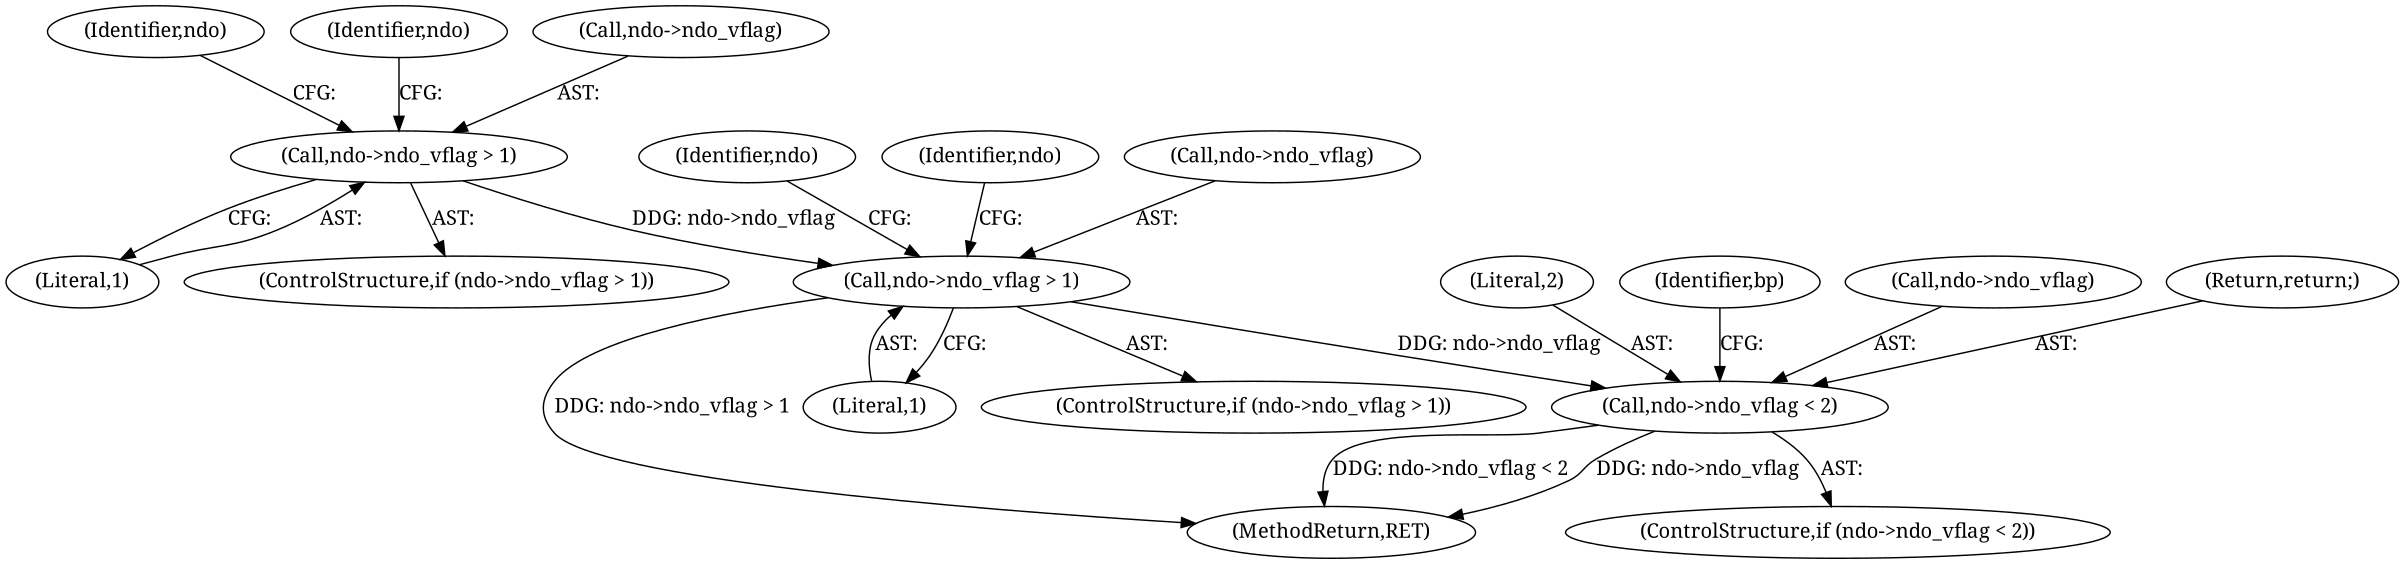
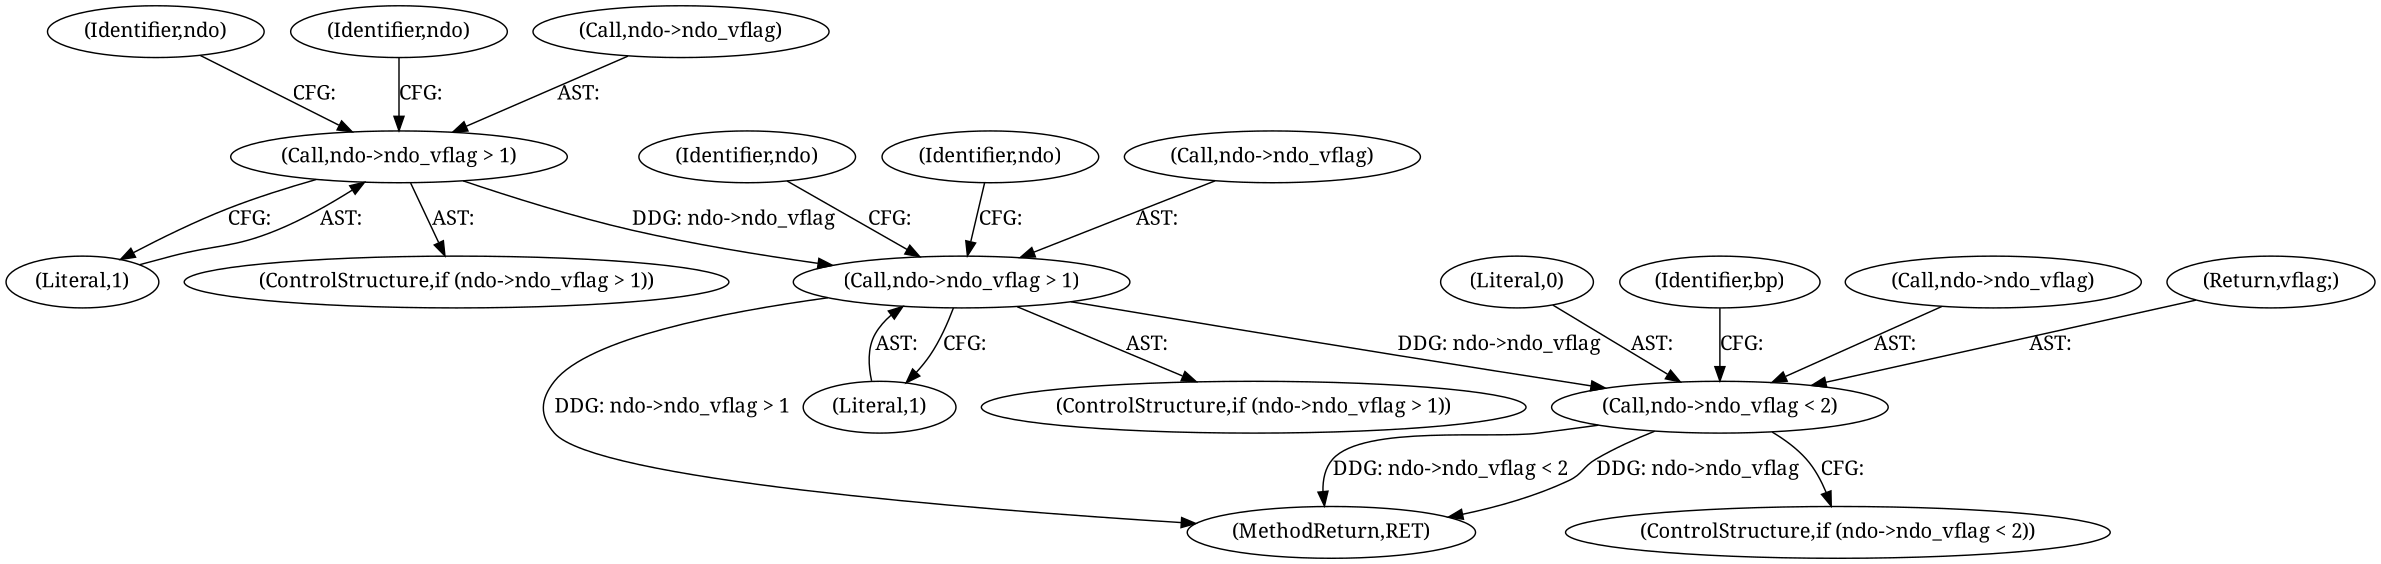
(1517, 282) -> (1517, 282)
(2283, 282) -> (2271, 282)
(1845, 470) -> (1845, 470)
